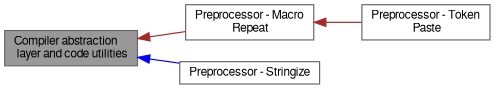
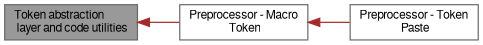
(250, 22) -> (244, 22)
(71, 48) -> (71, 22)
(250, 73) -> none
